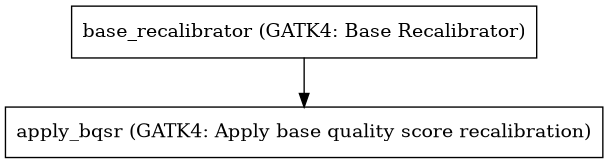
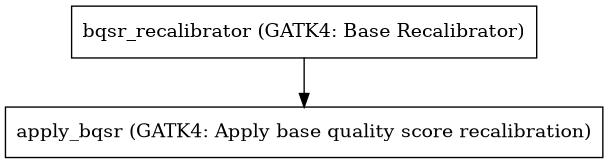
(304, 32) -> (304, 32)
